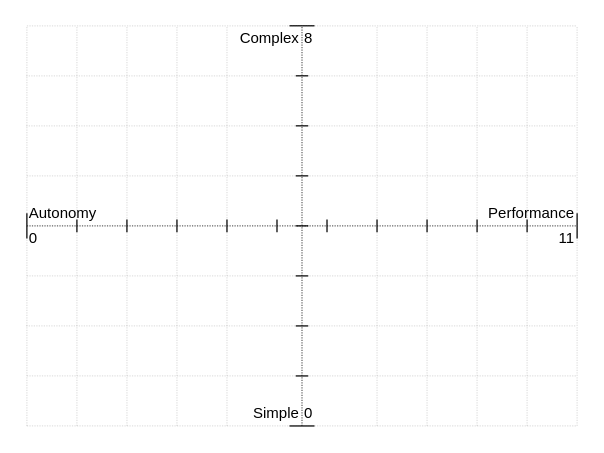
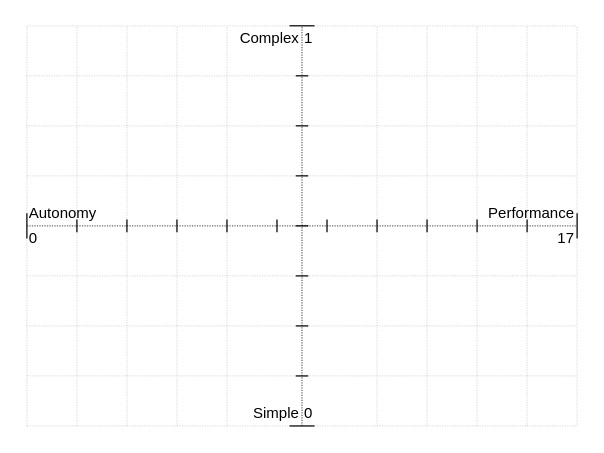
(309, 38) -> (309, 38)
(566, 238) -> (566, 238)
